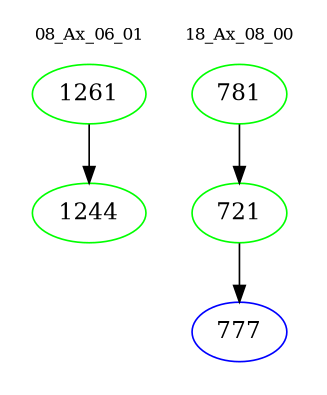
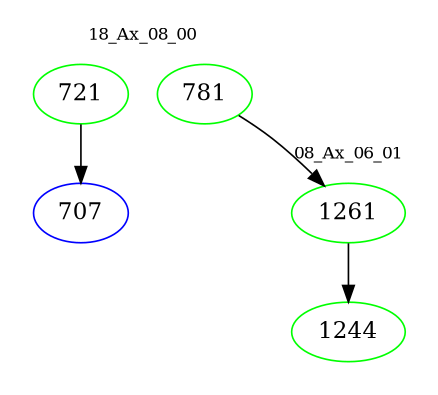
(239, 145) -> (290, 153)
(239, 332) -> (81, 213)
